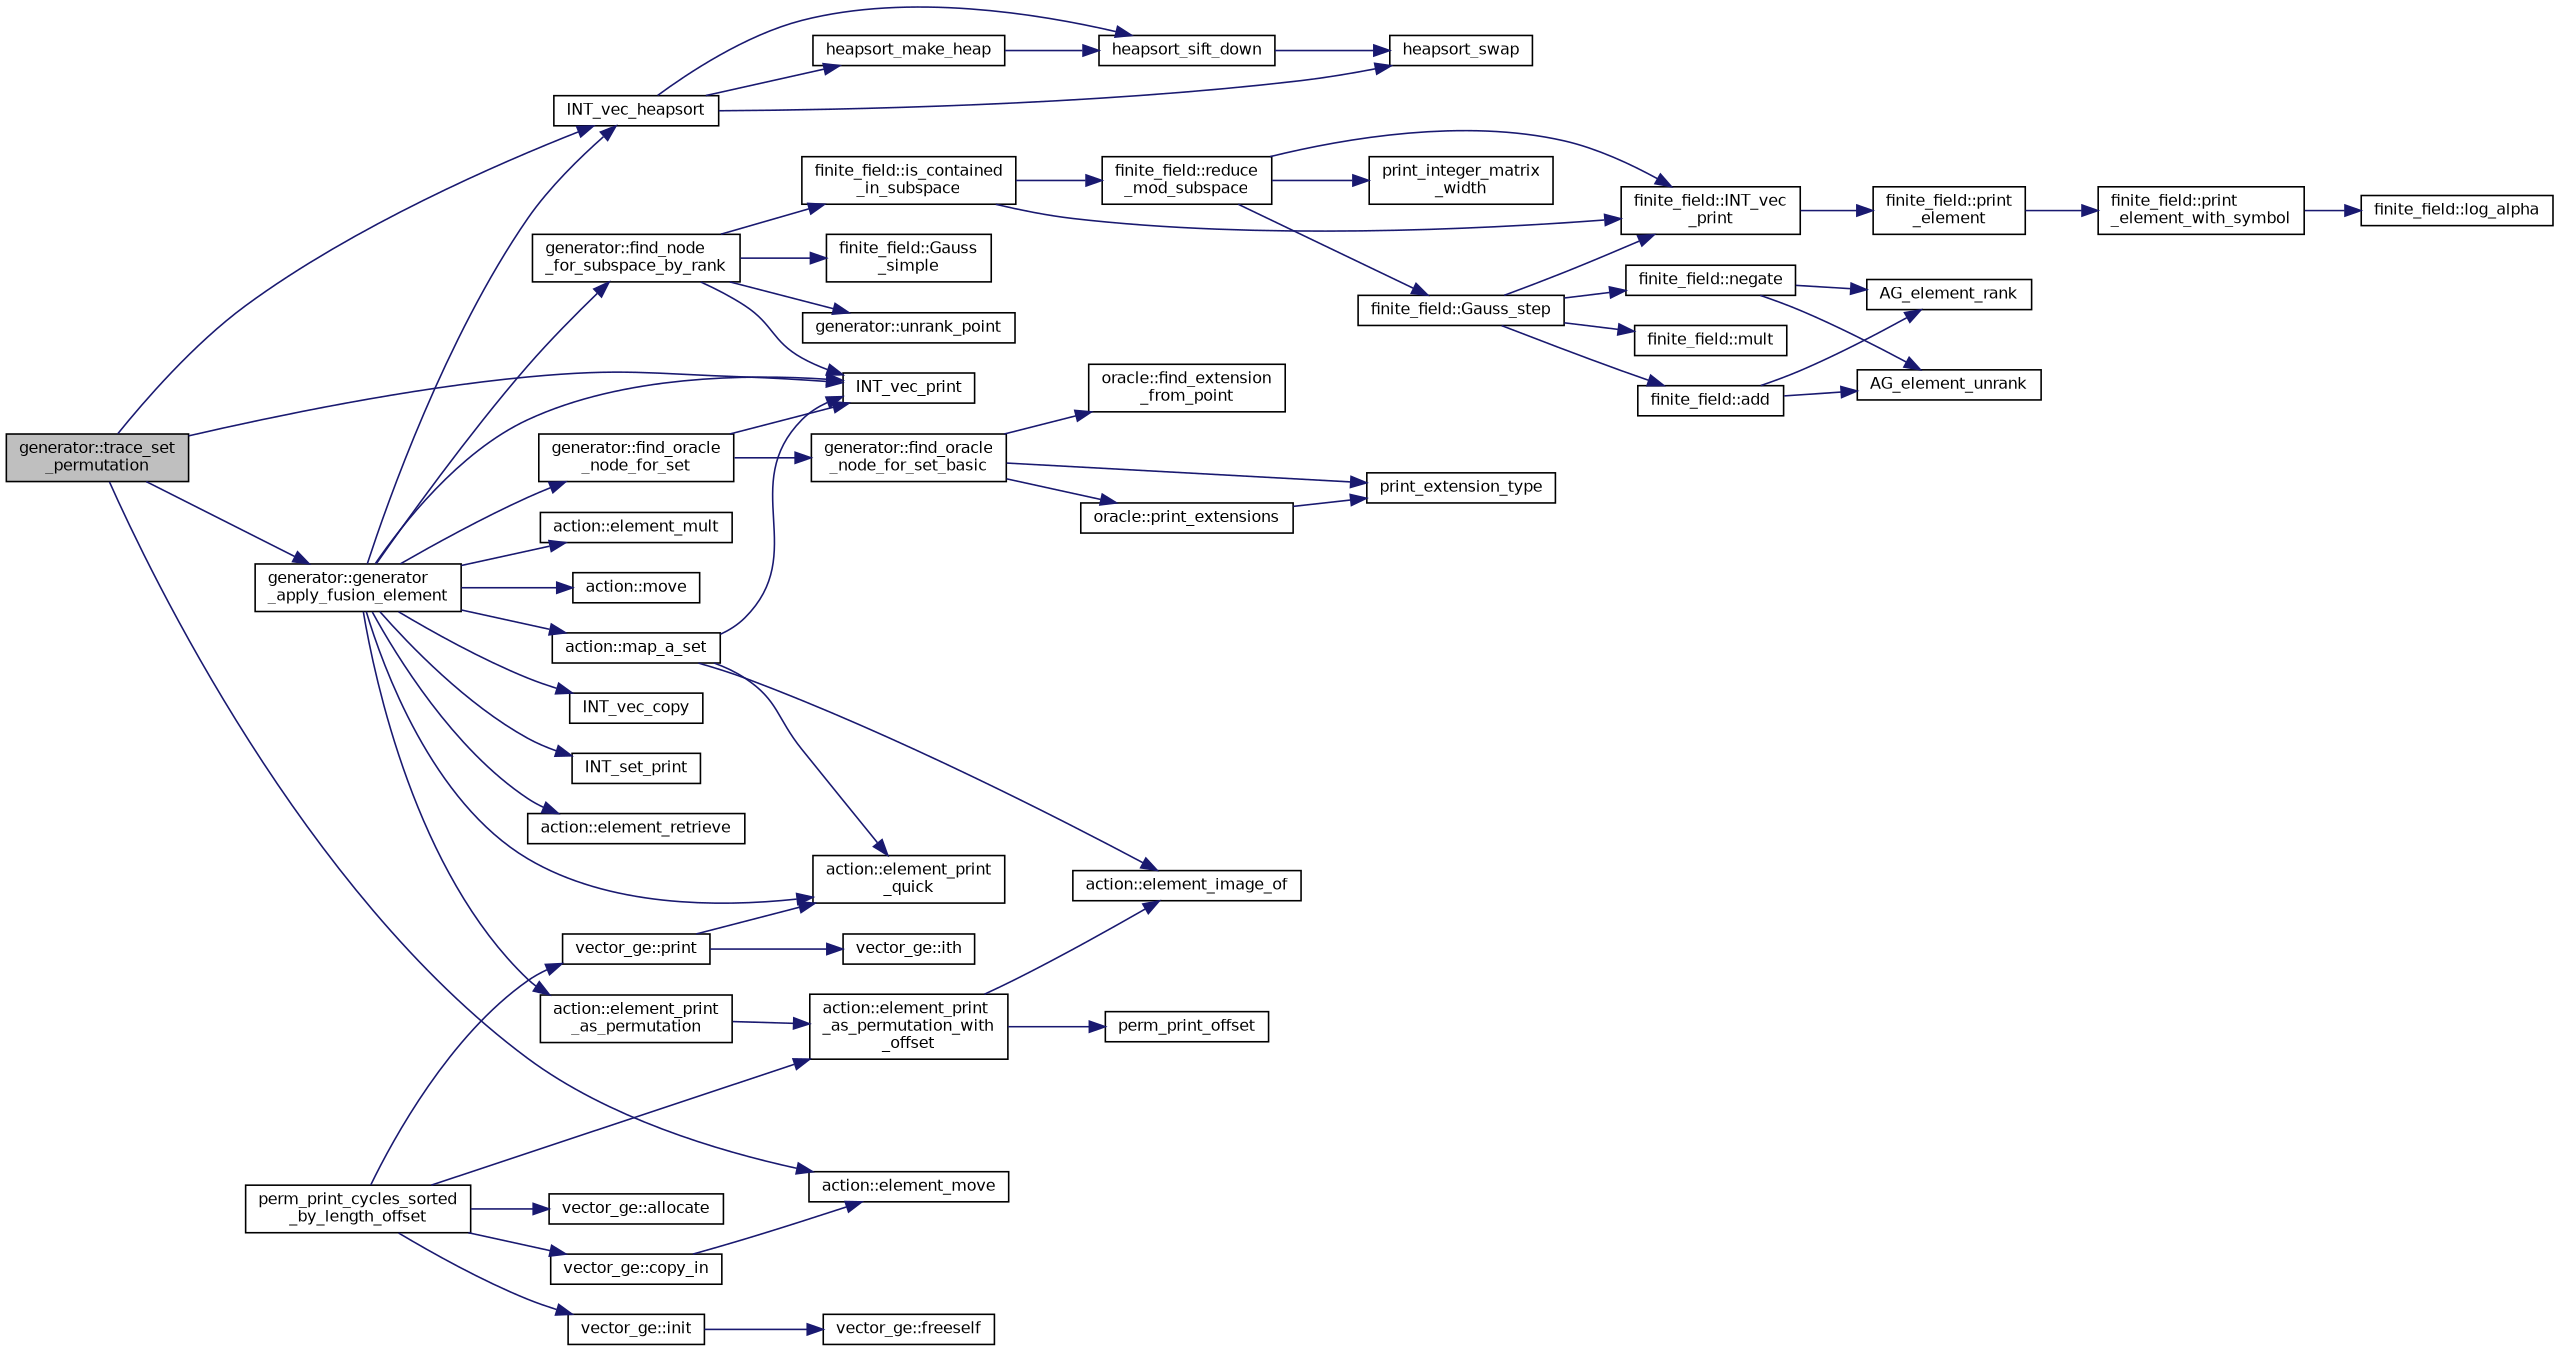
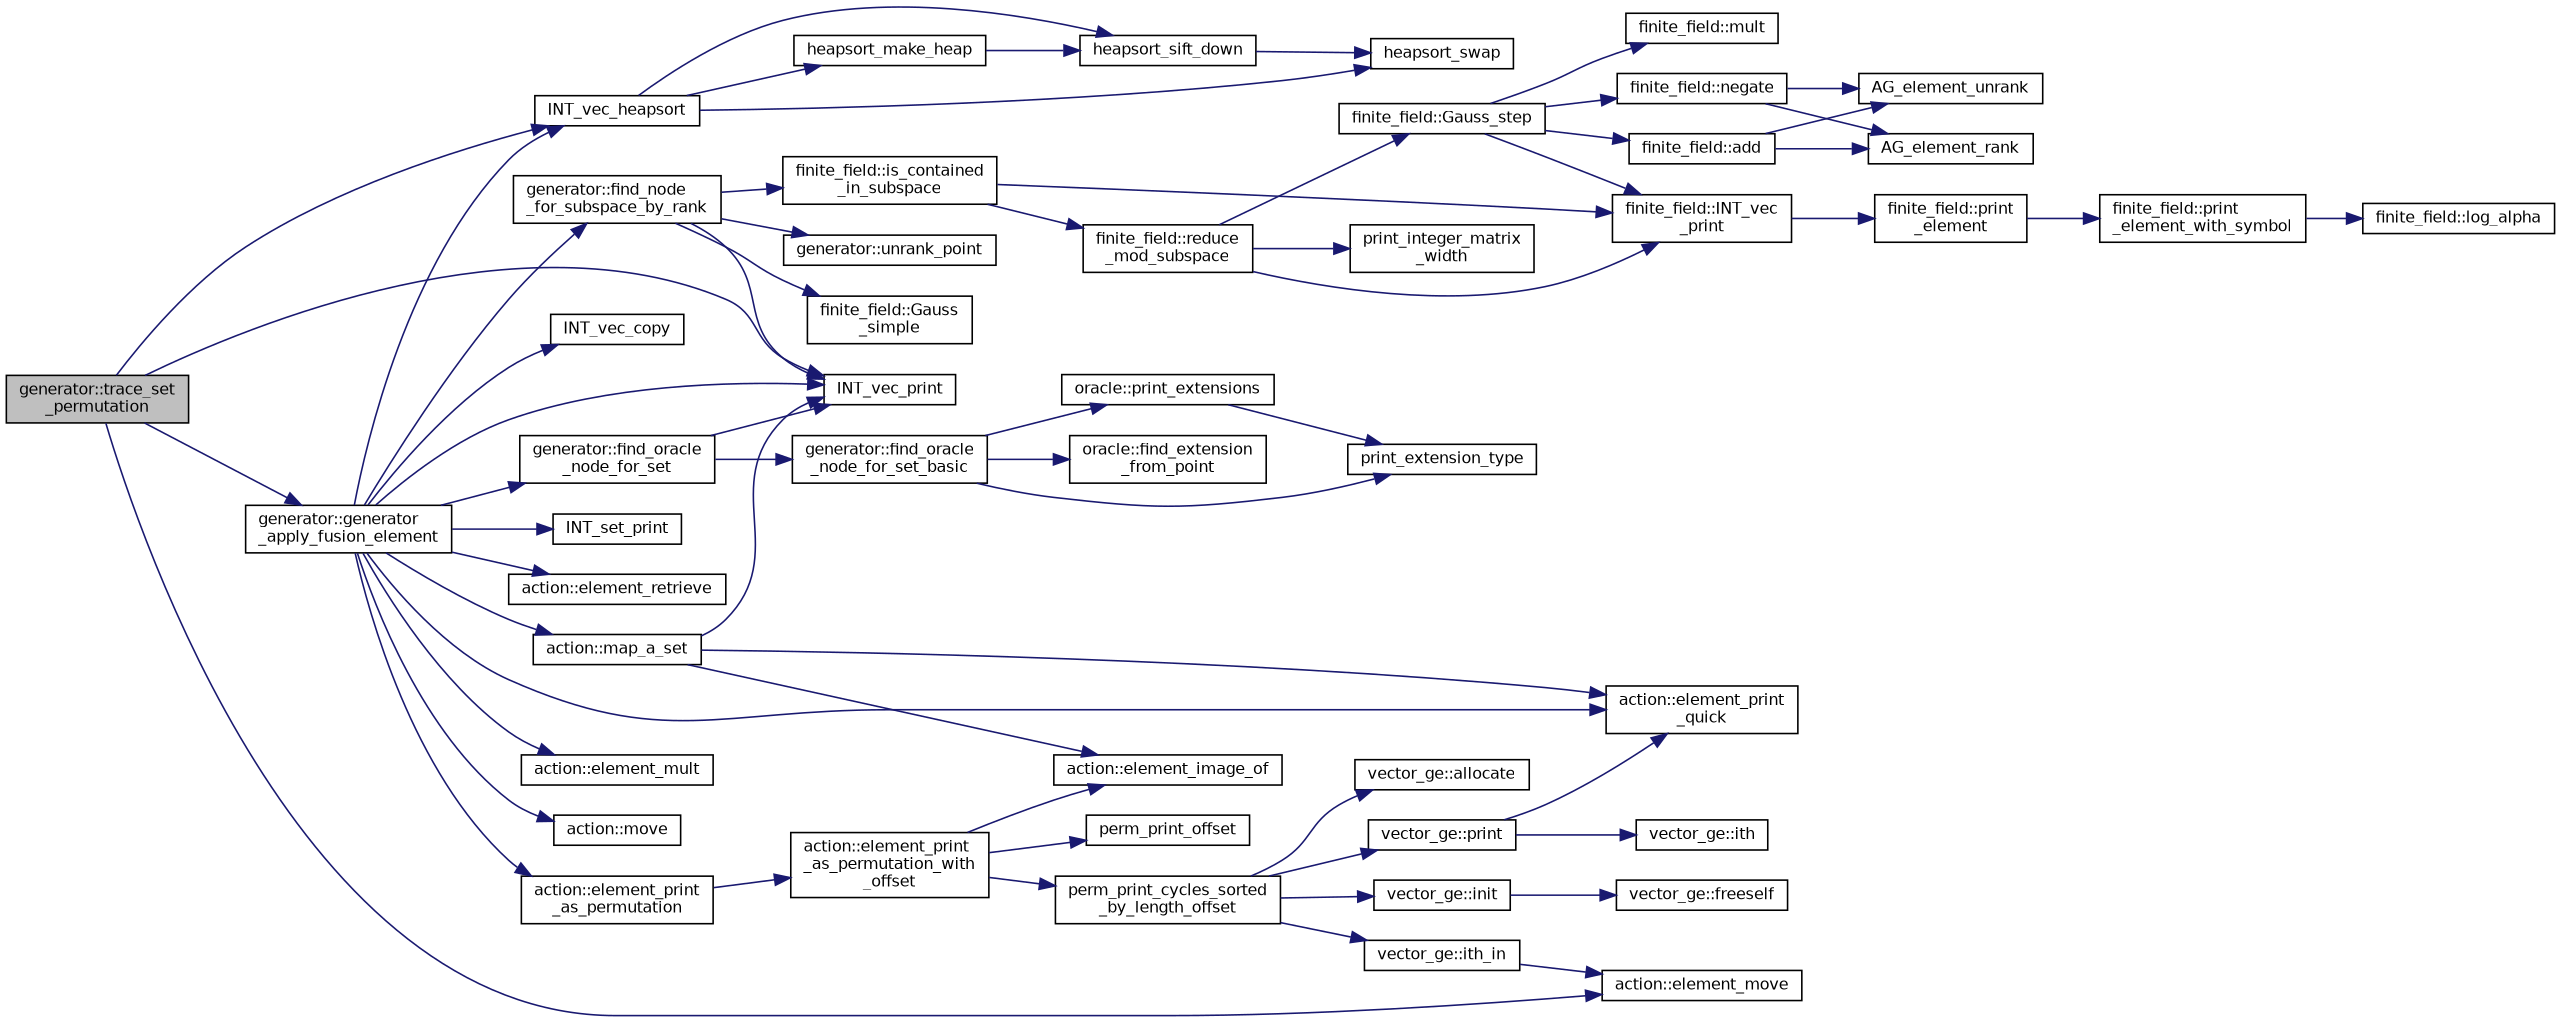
(613, 1125) -> (1014, 881)
(636, 1269) -> (1442, 955)
